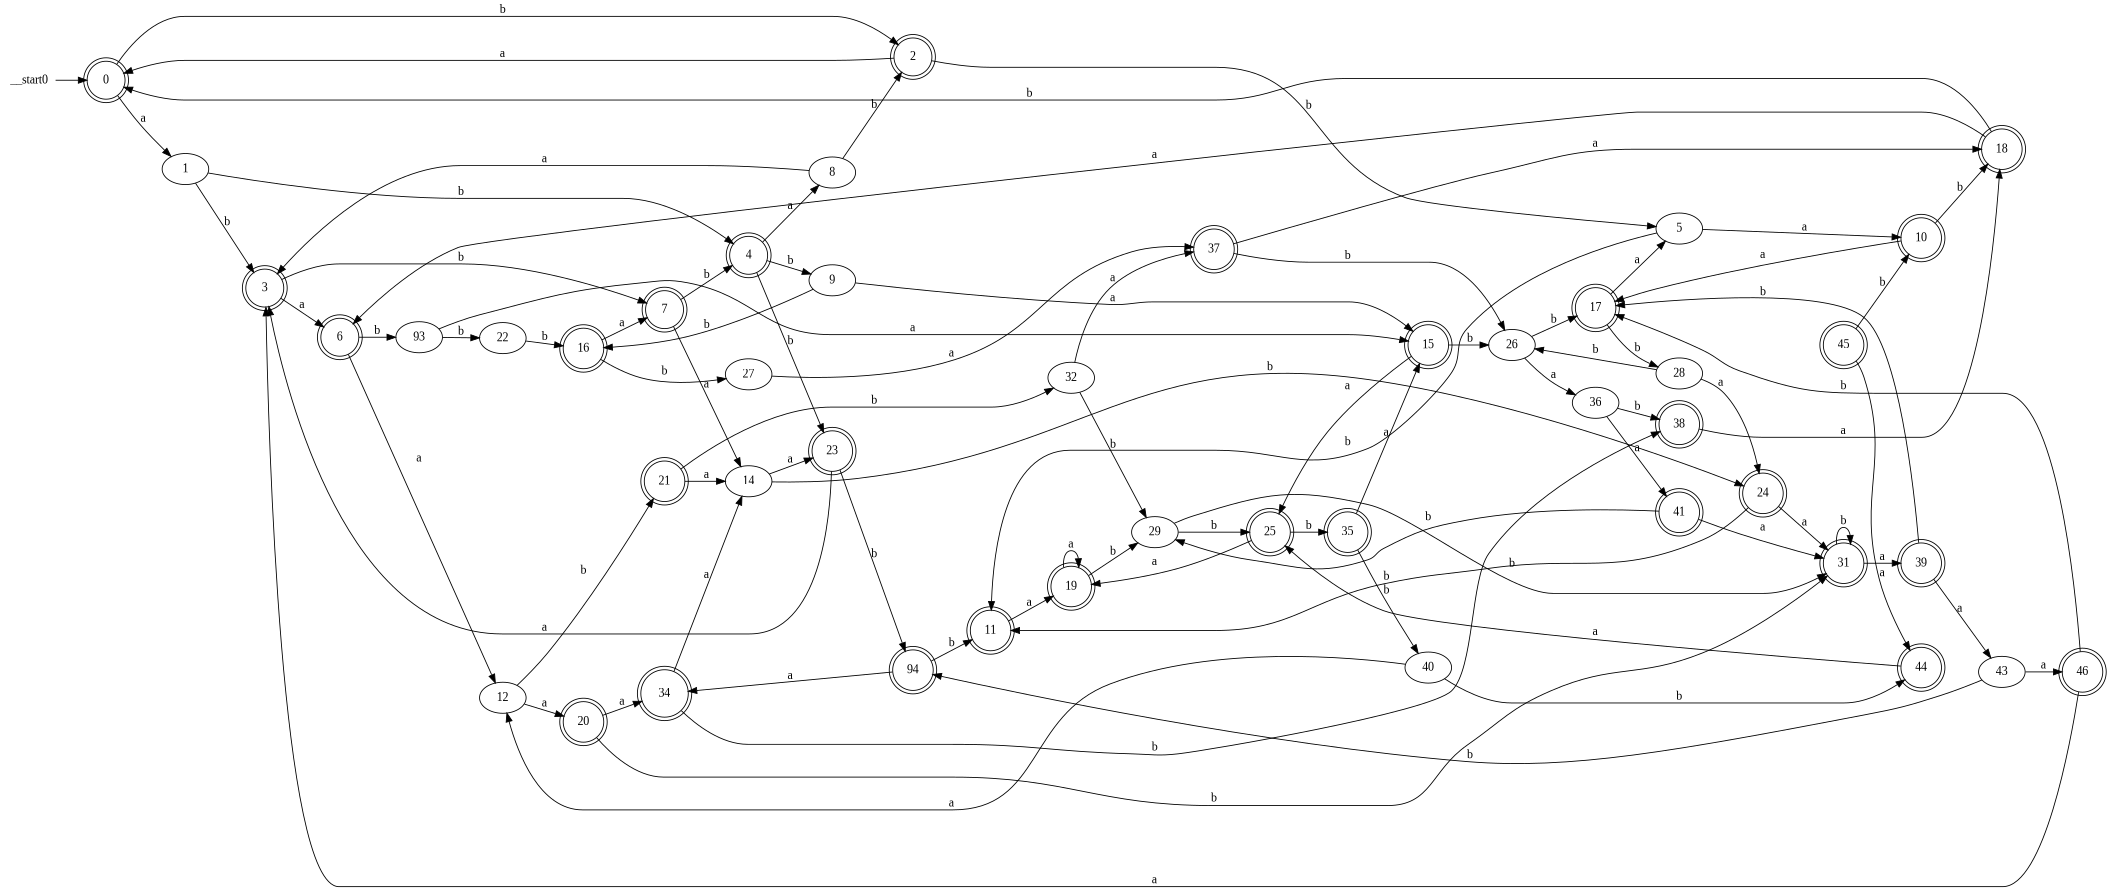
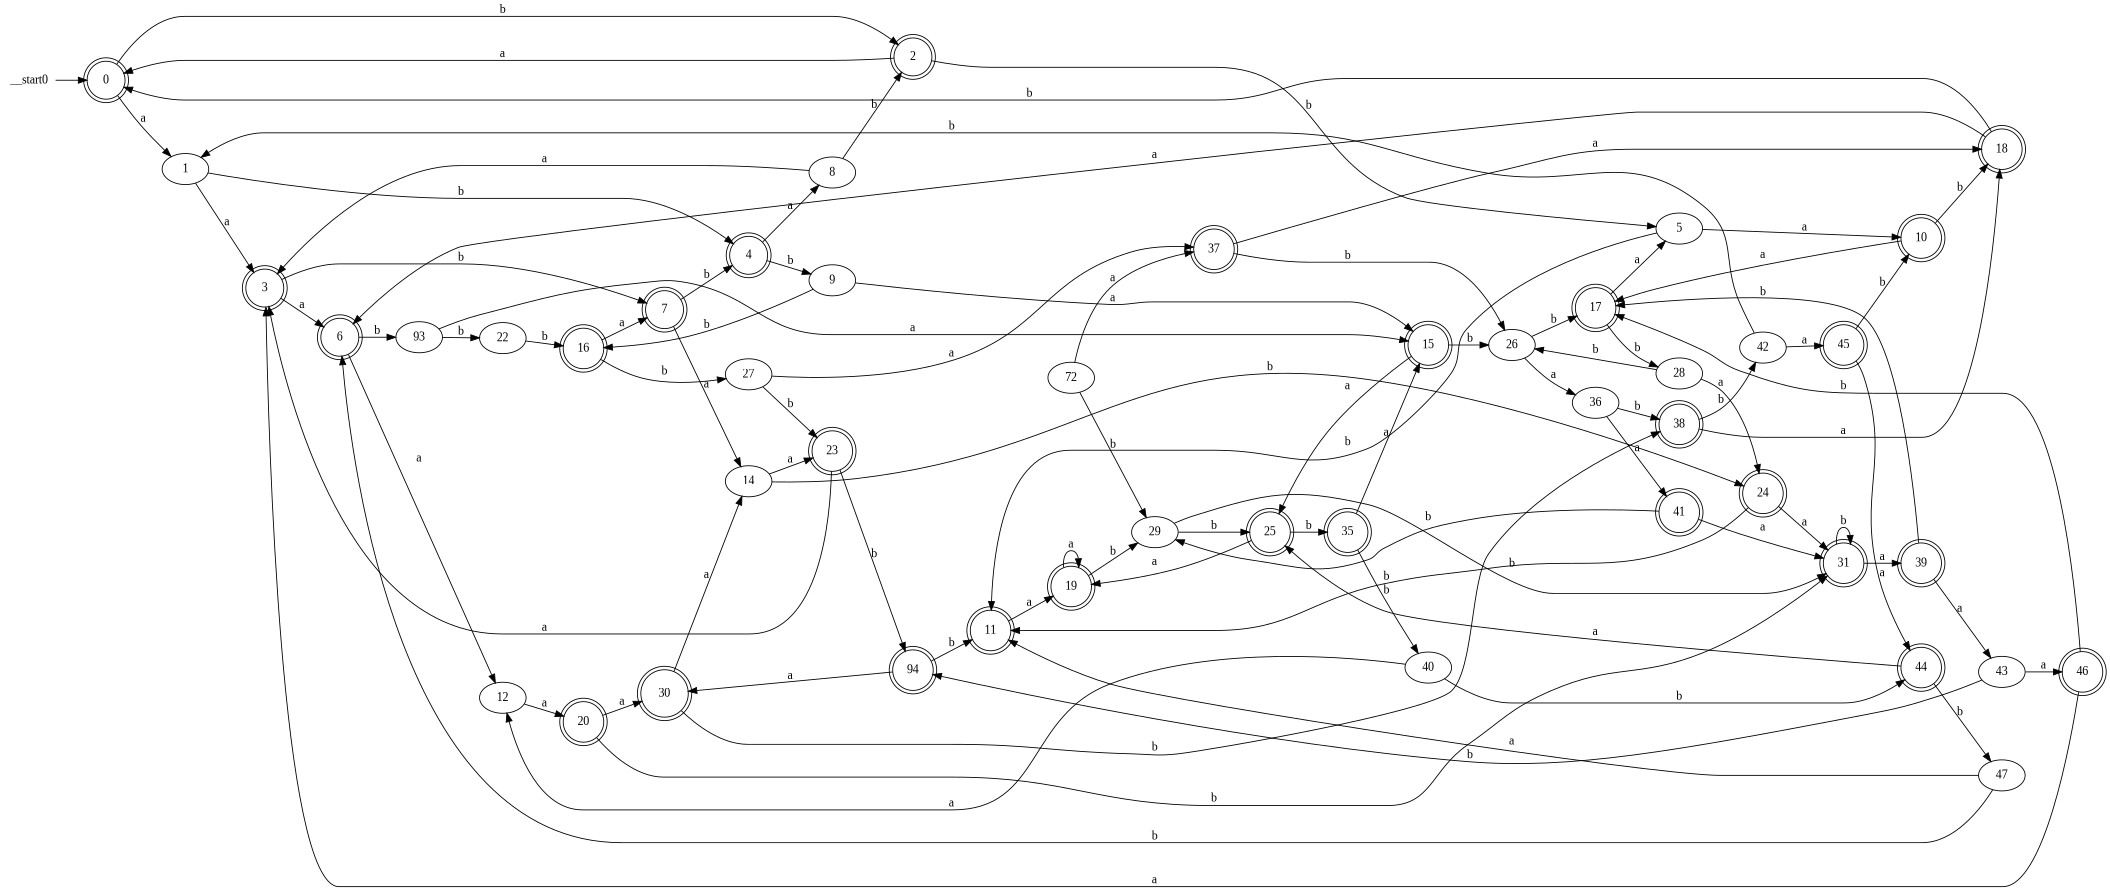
(227, 222) -> (227, 222)
none -> (1763, 348)
(789, 349) -> (787, 409)
(1071, 378) -> (1071, 378)
(665, 481) -> none
(665, 693) -> (665, 693)
none -> (2002, 775)
